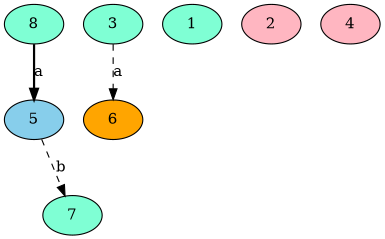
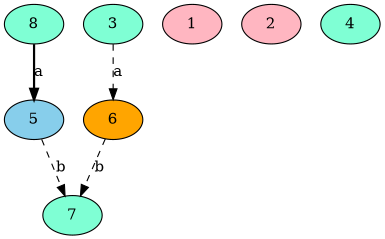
(192, 24) -> (192, 24)
(350, 24) -> (350, 24)
none -> (95, 162)
